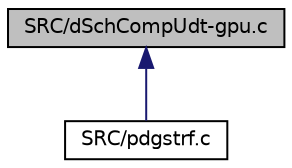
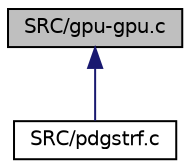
(146, 28) -> (95, 28)
